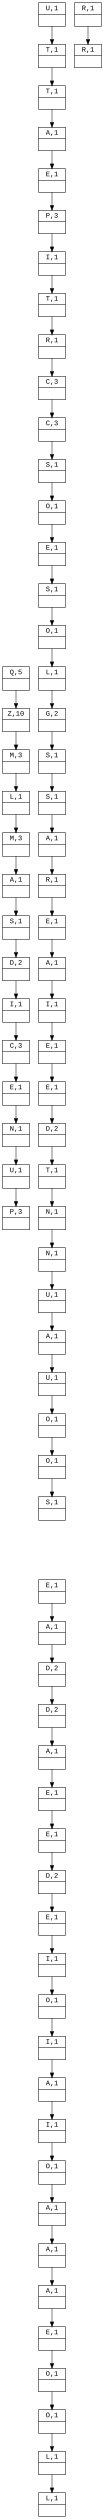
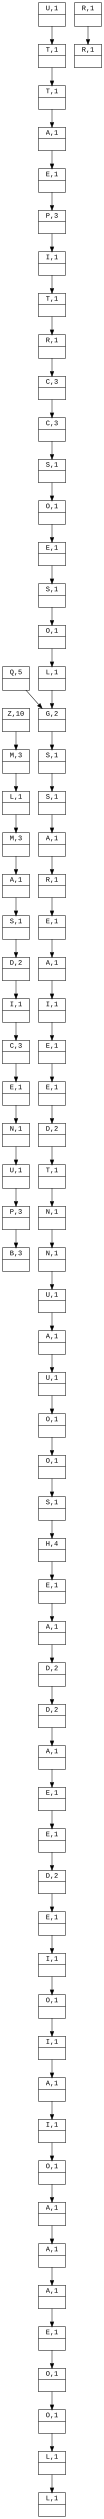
(16, 697) -> (32, 697)
none -> (16, 1260)
none -> (52, 1550)
